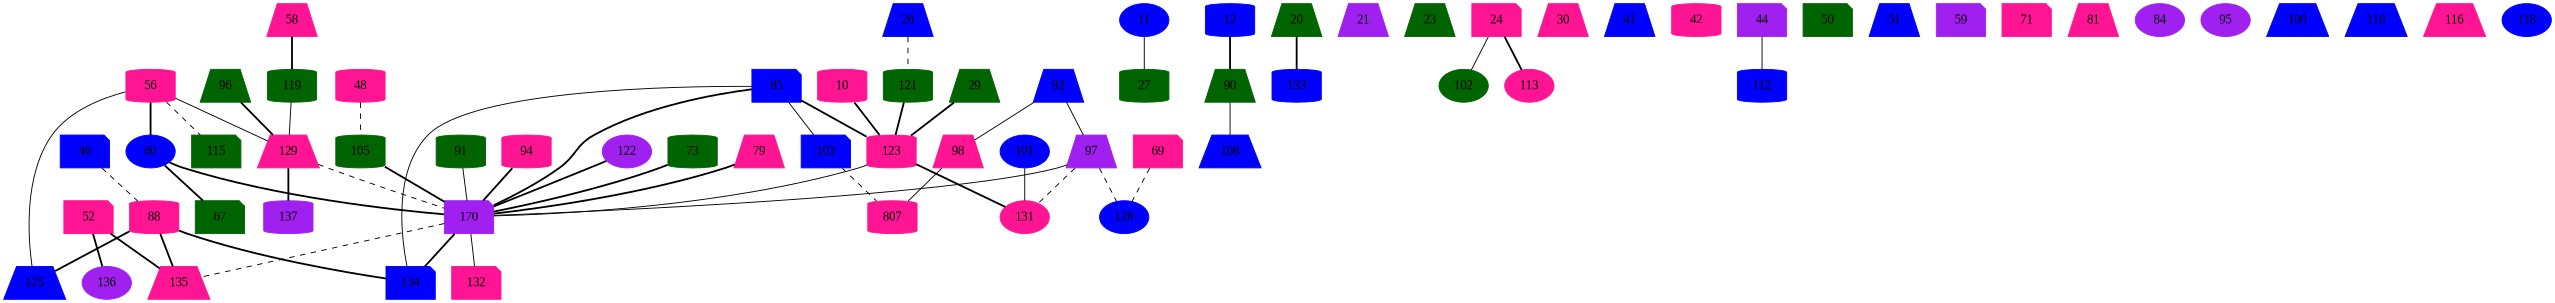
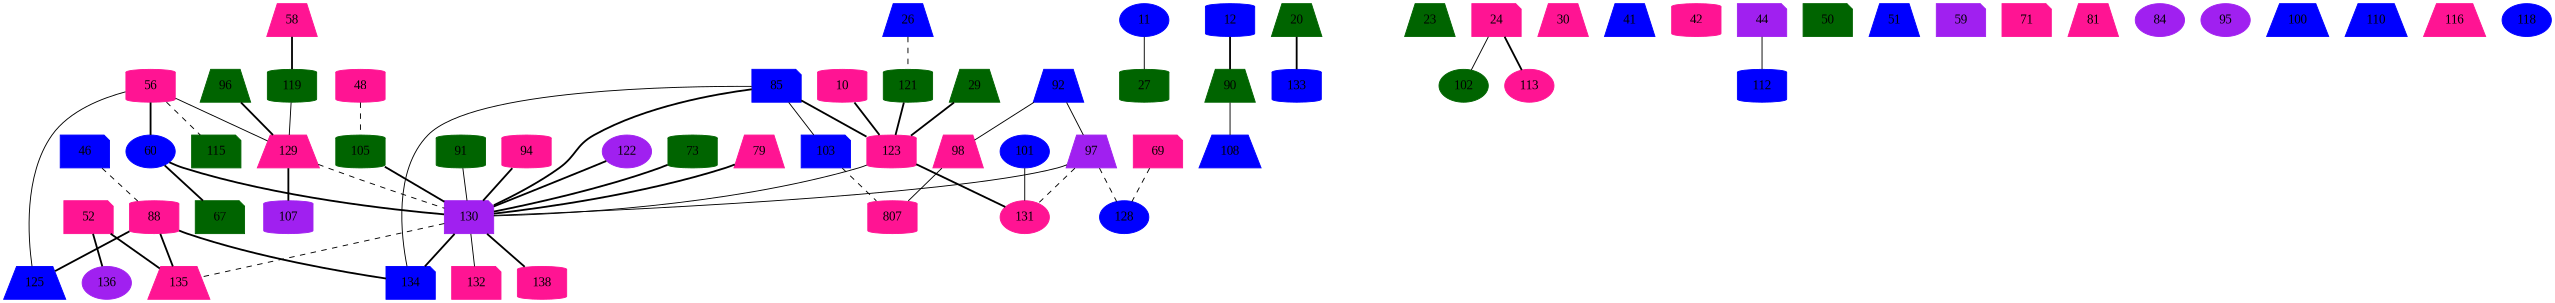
(1363, 20) -> none
(288, 217) -> (288, 217)
(469, 217) -> (469, 217)
none -> (542, 283)
